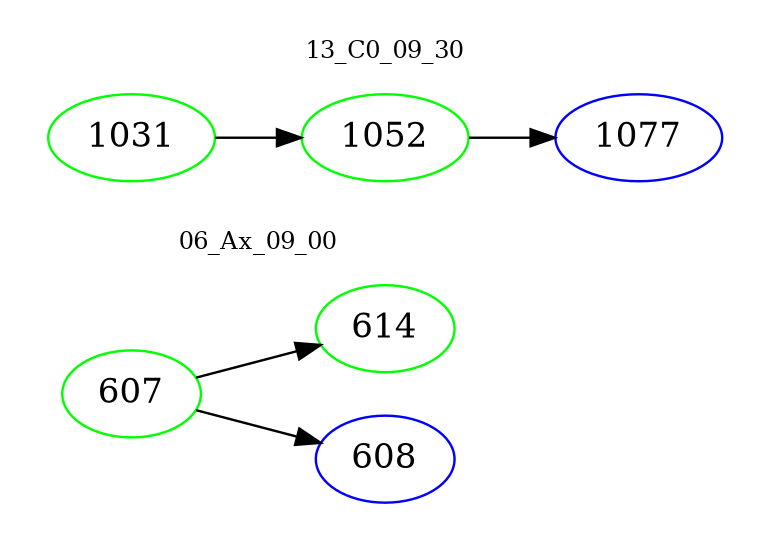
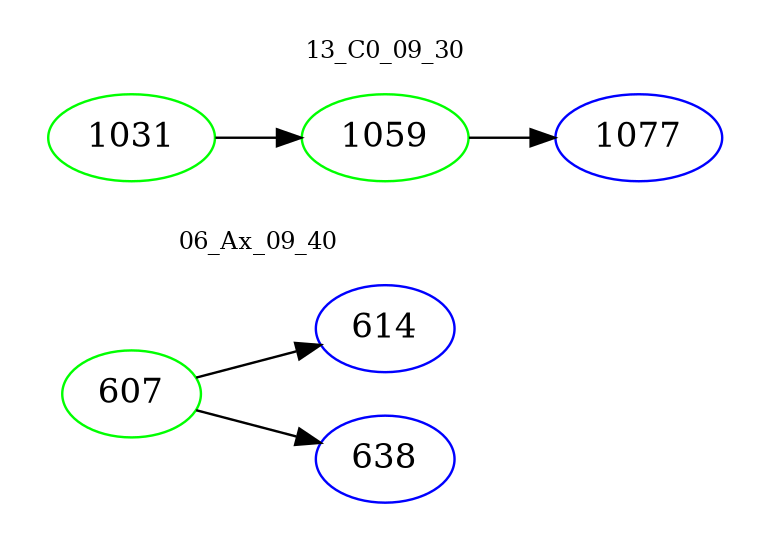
(385, 138) -> (385, 138)
(258, 243) -> (258, 243)
(385, 329) -> (385, 329)
(385, 459) -> (385, 459)
